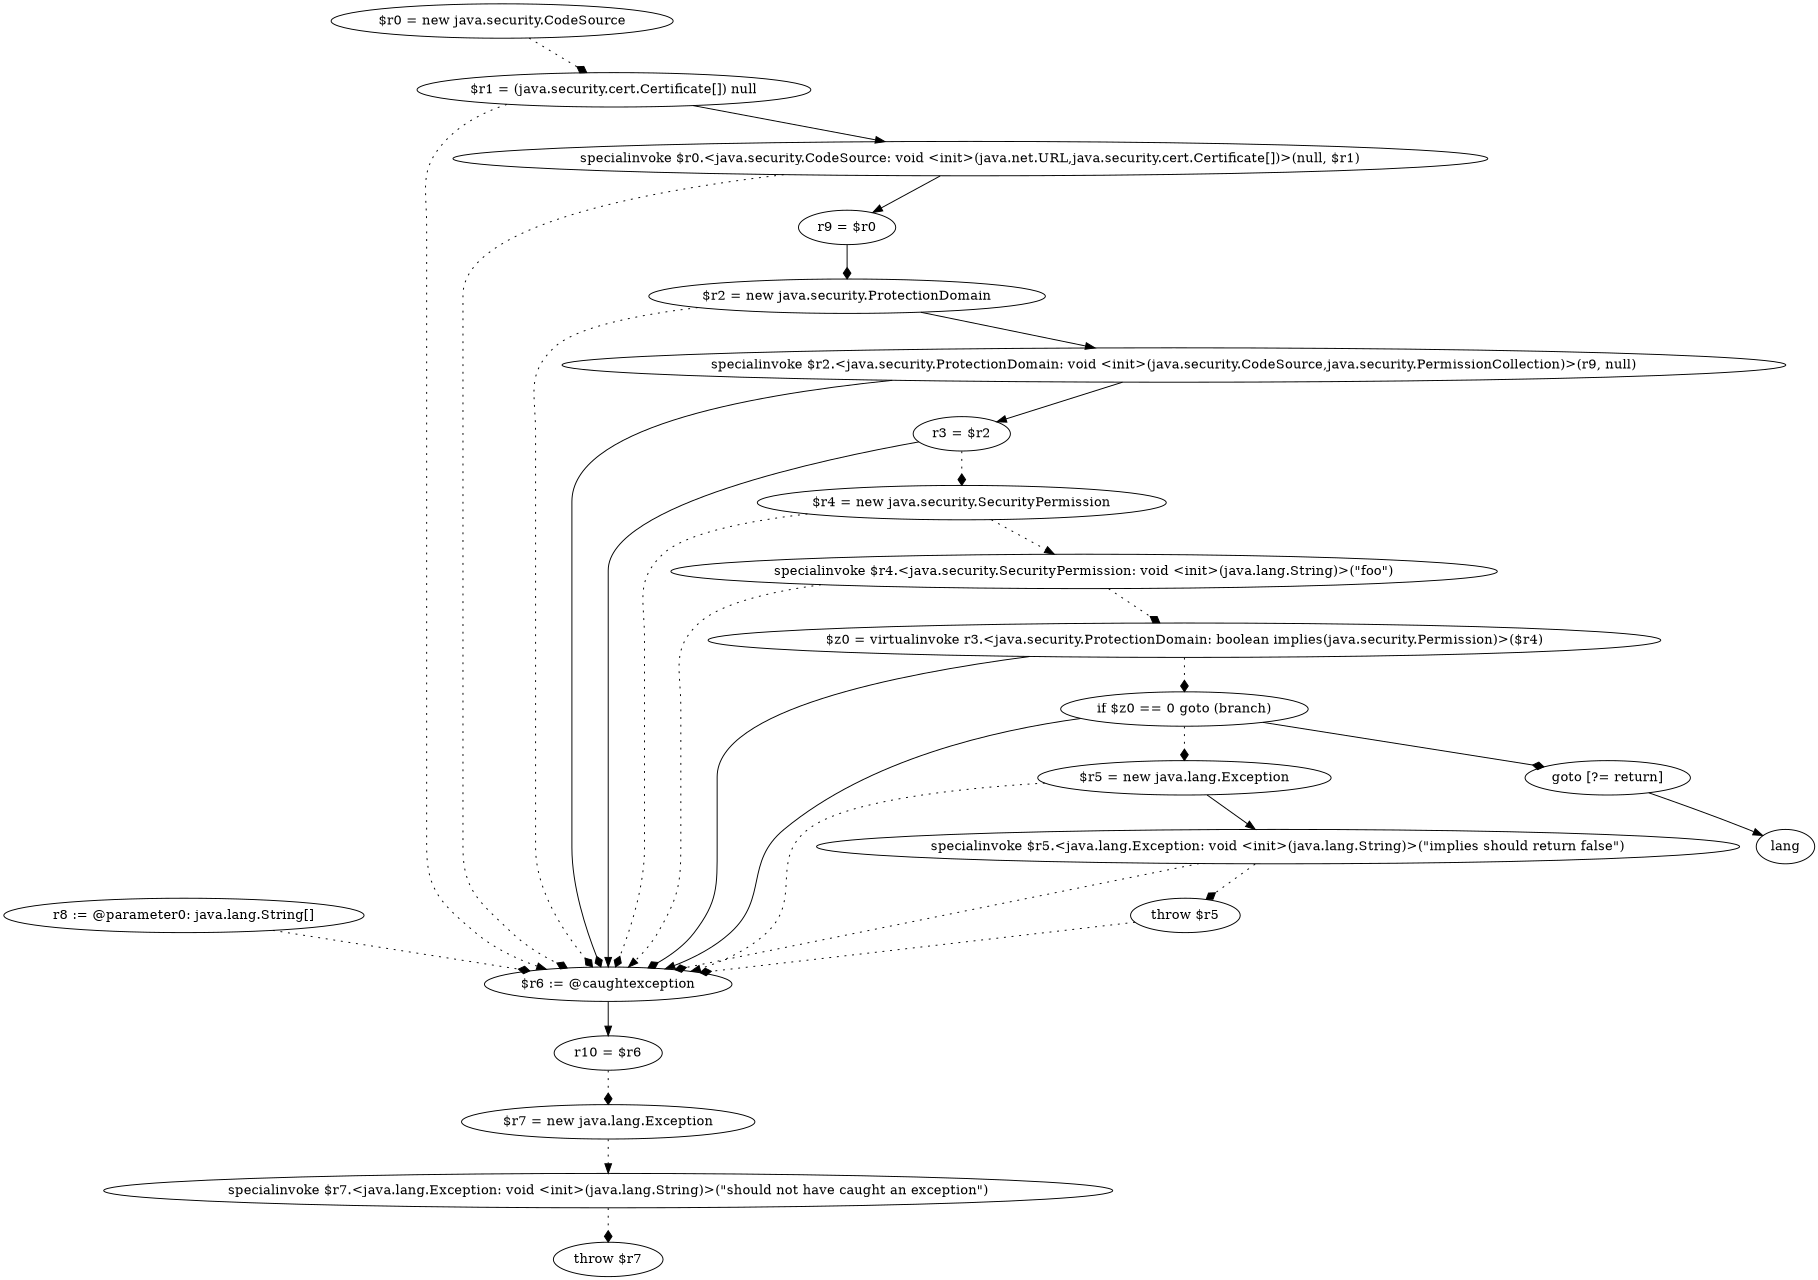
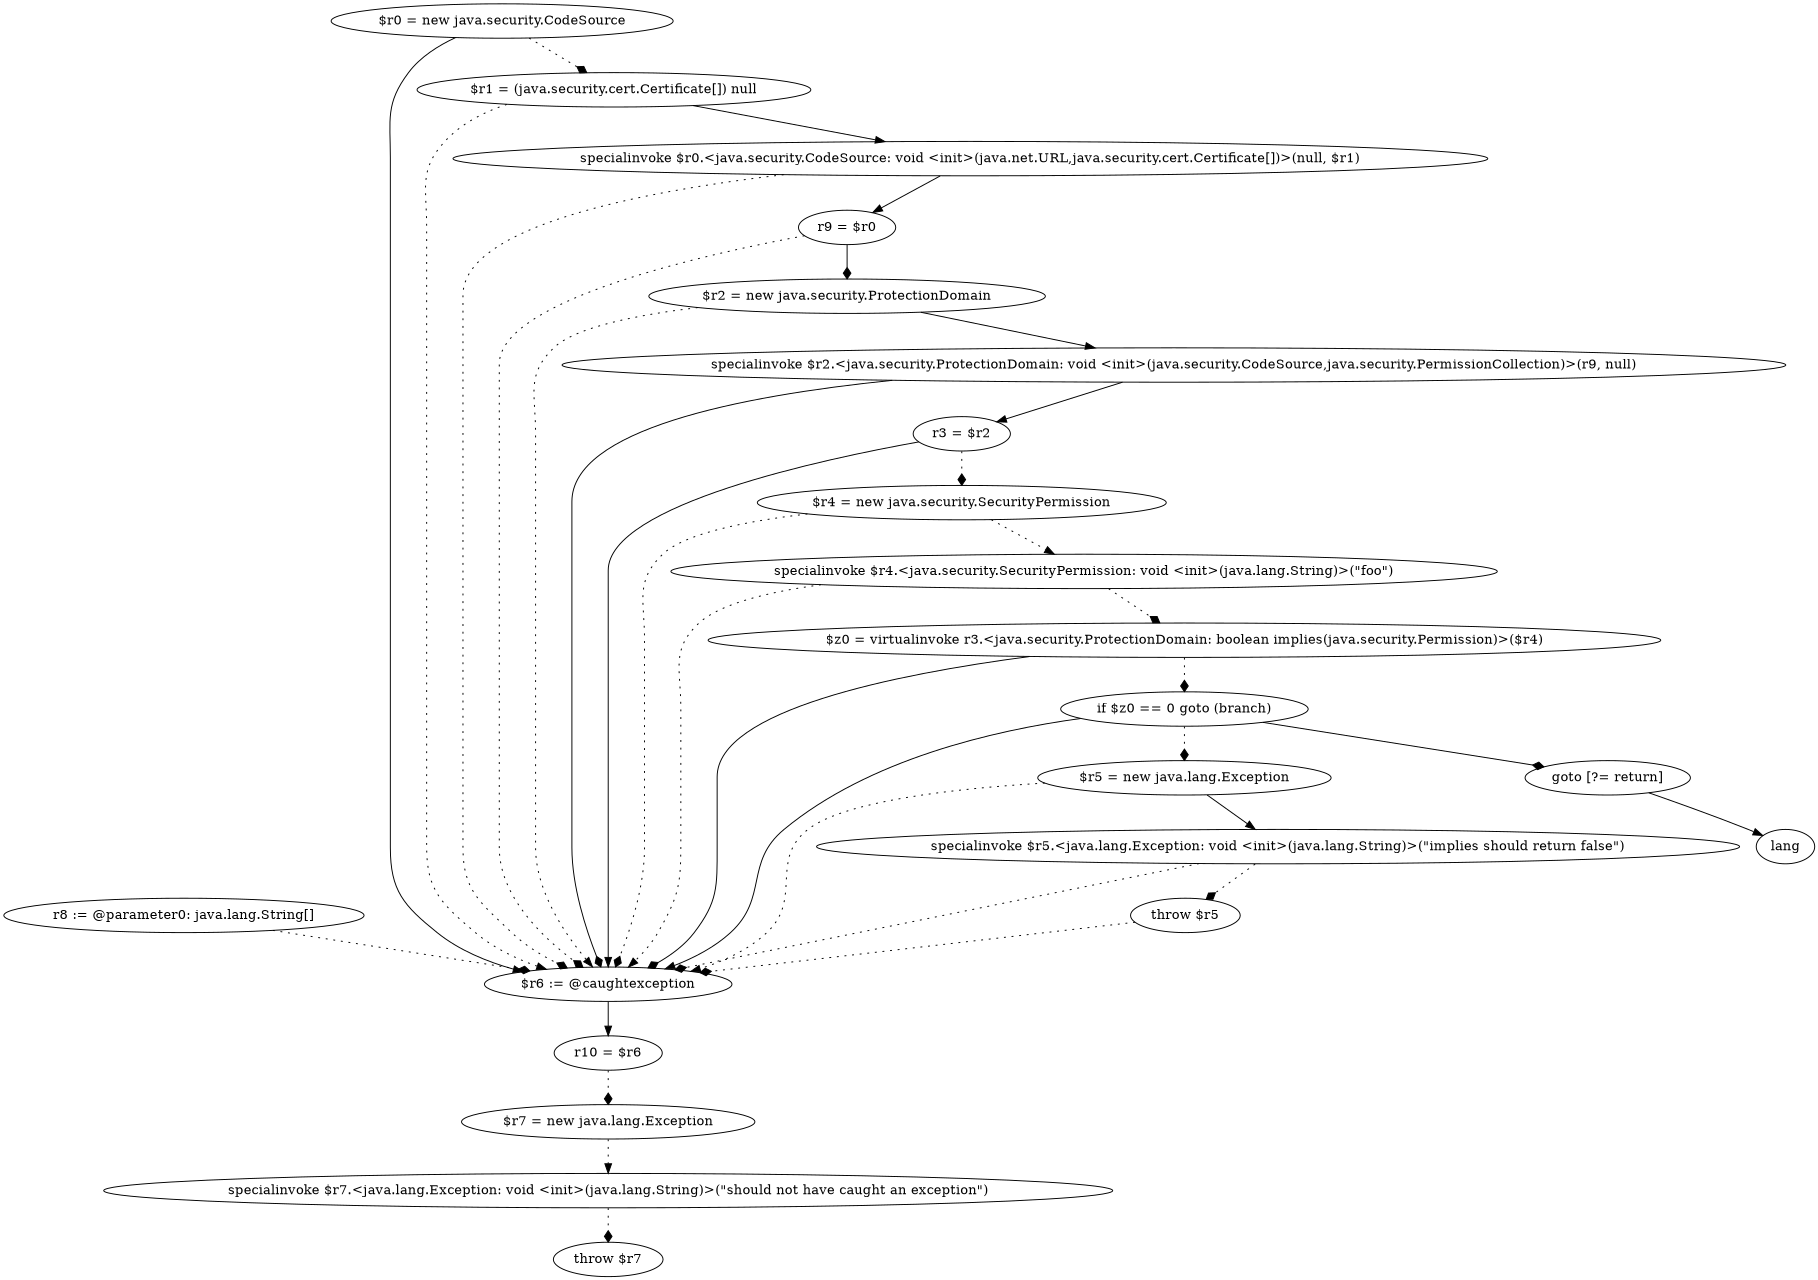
none -> (499, 504)
none -> (390, 522)
(536, 582) -> (536, 582)
